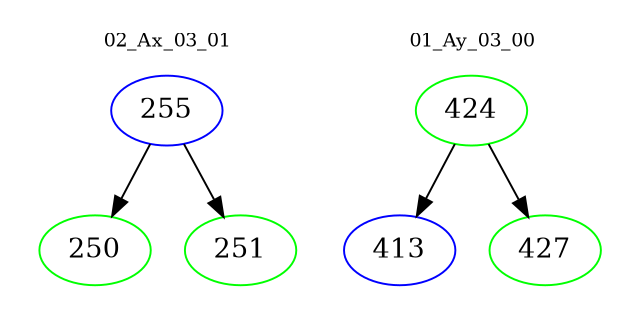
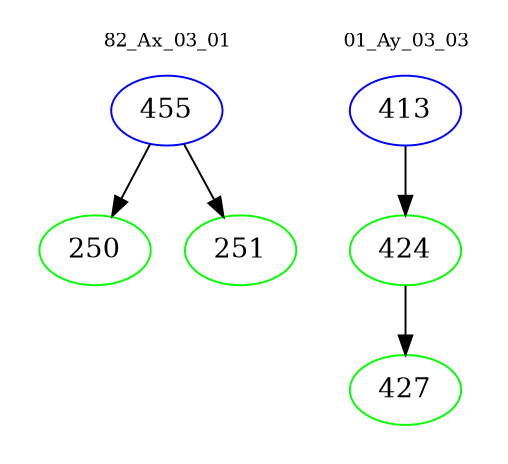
(168, 42) -> (168, 42)
(472, 42) -> (406, 42)
(167, 111) -> (167, 111)
(440, 171) -> (406, 171)
